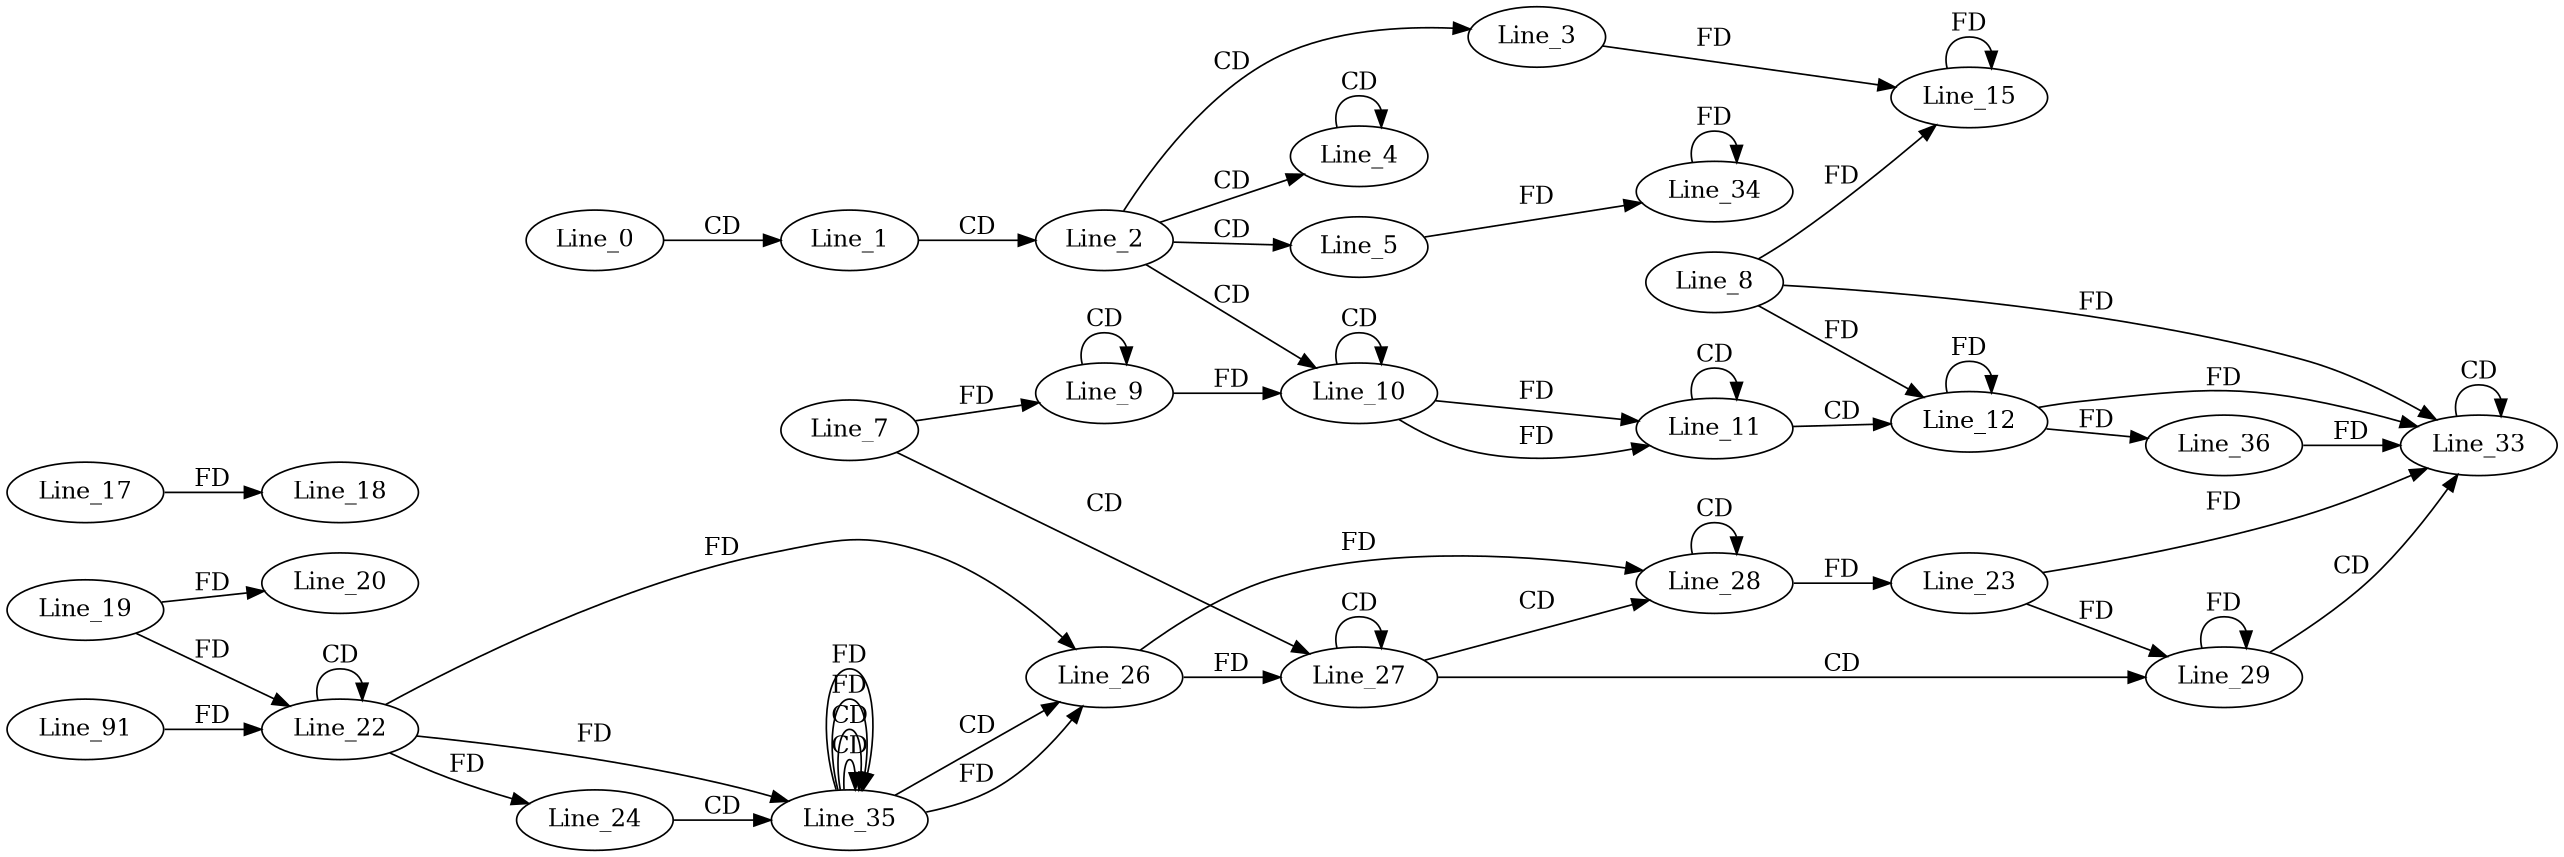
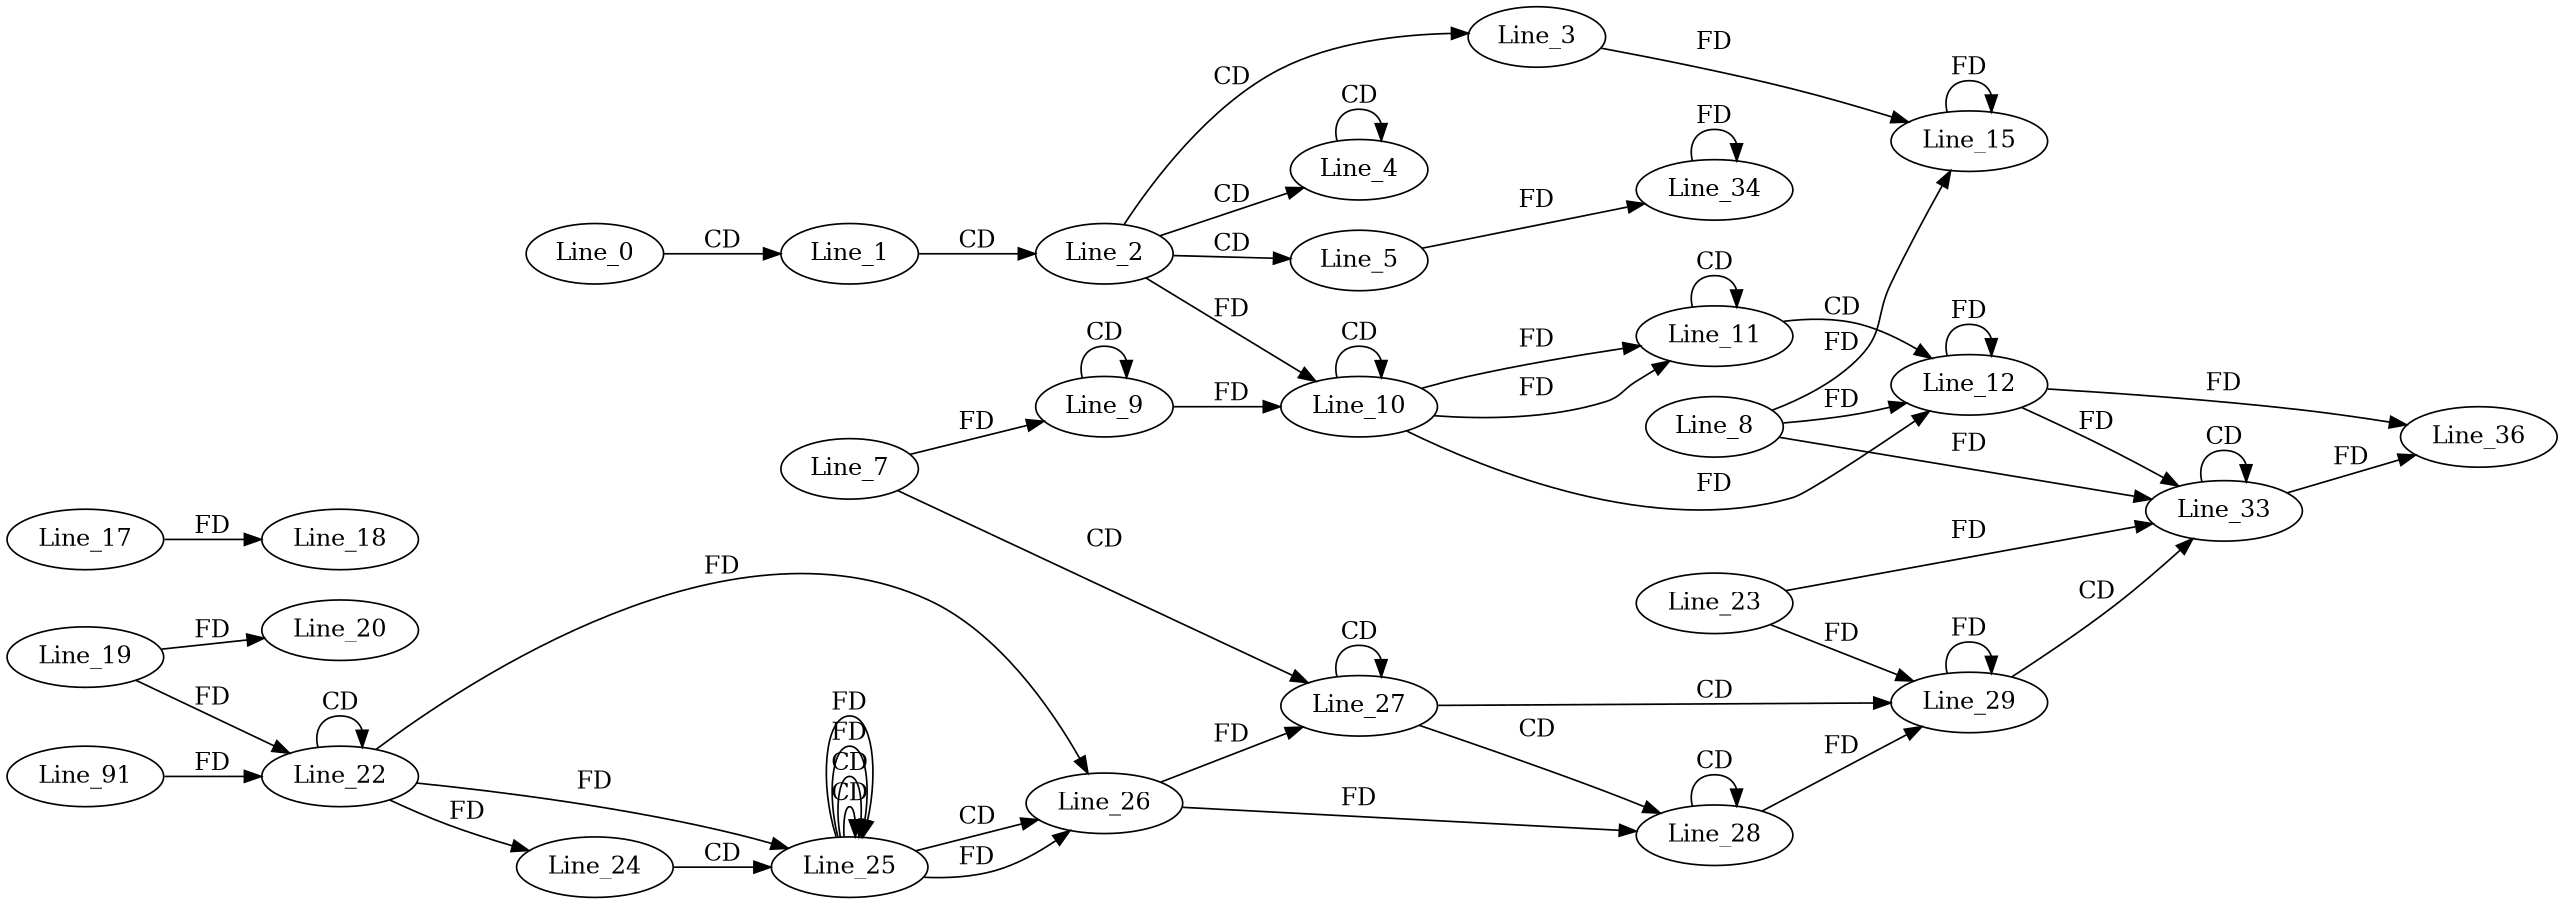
(1232, 297) -> (1232, 310)
(2343, 445) -> (2343, 476)
none -> (1666, 508)
(1834, 583) -> (1835, 773)
(850, 820) -> (850, 867)
